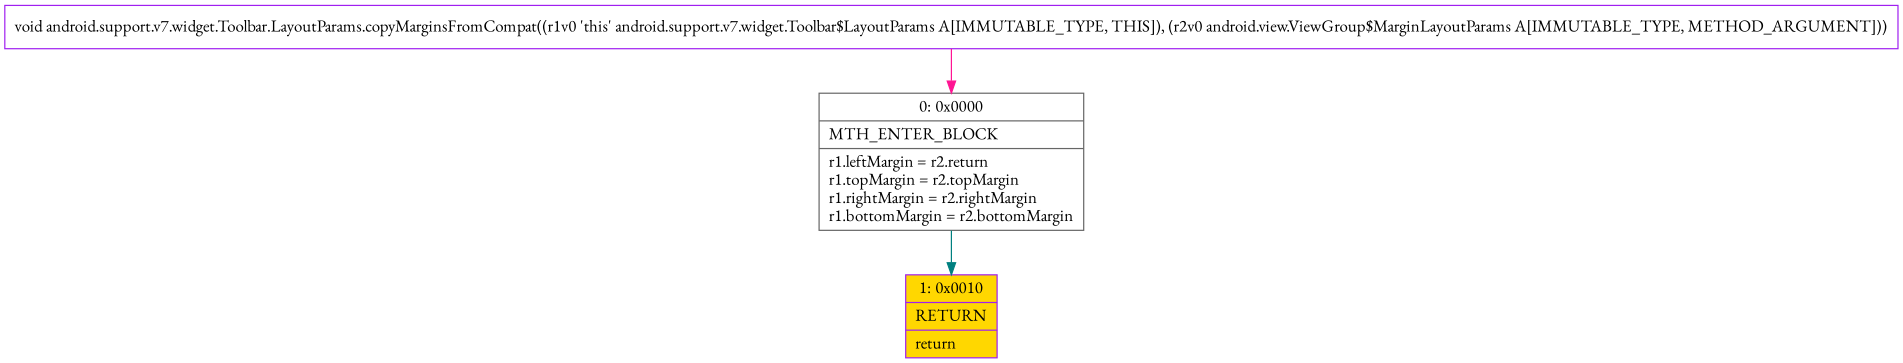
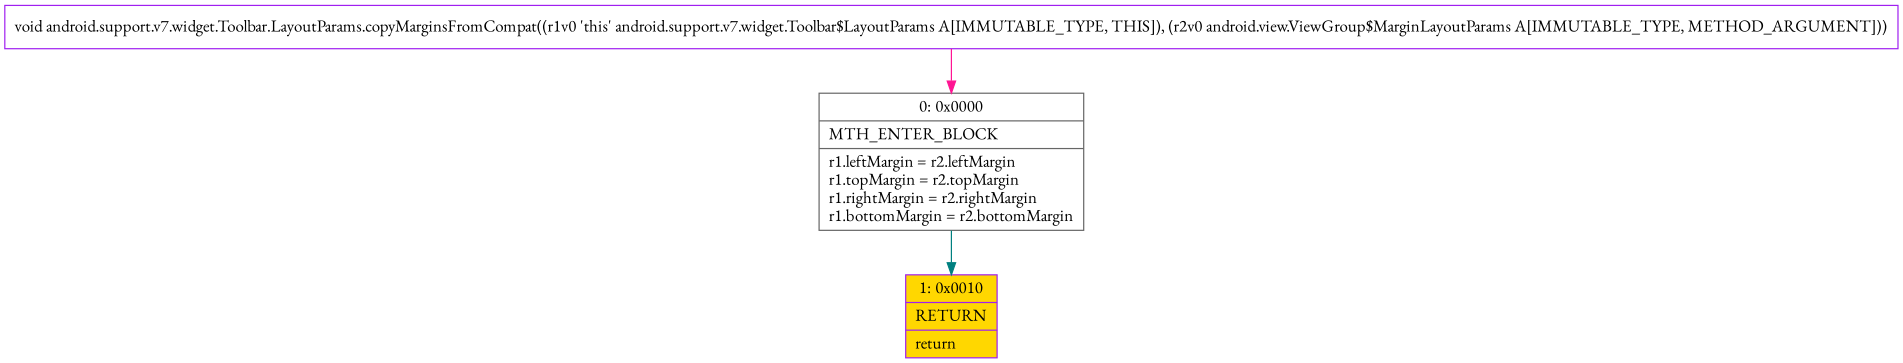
(909, 162) -> (923, 162)
